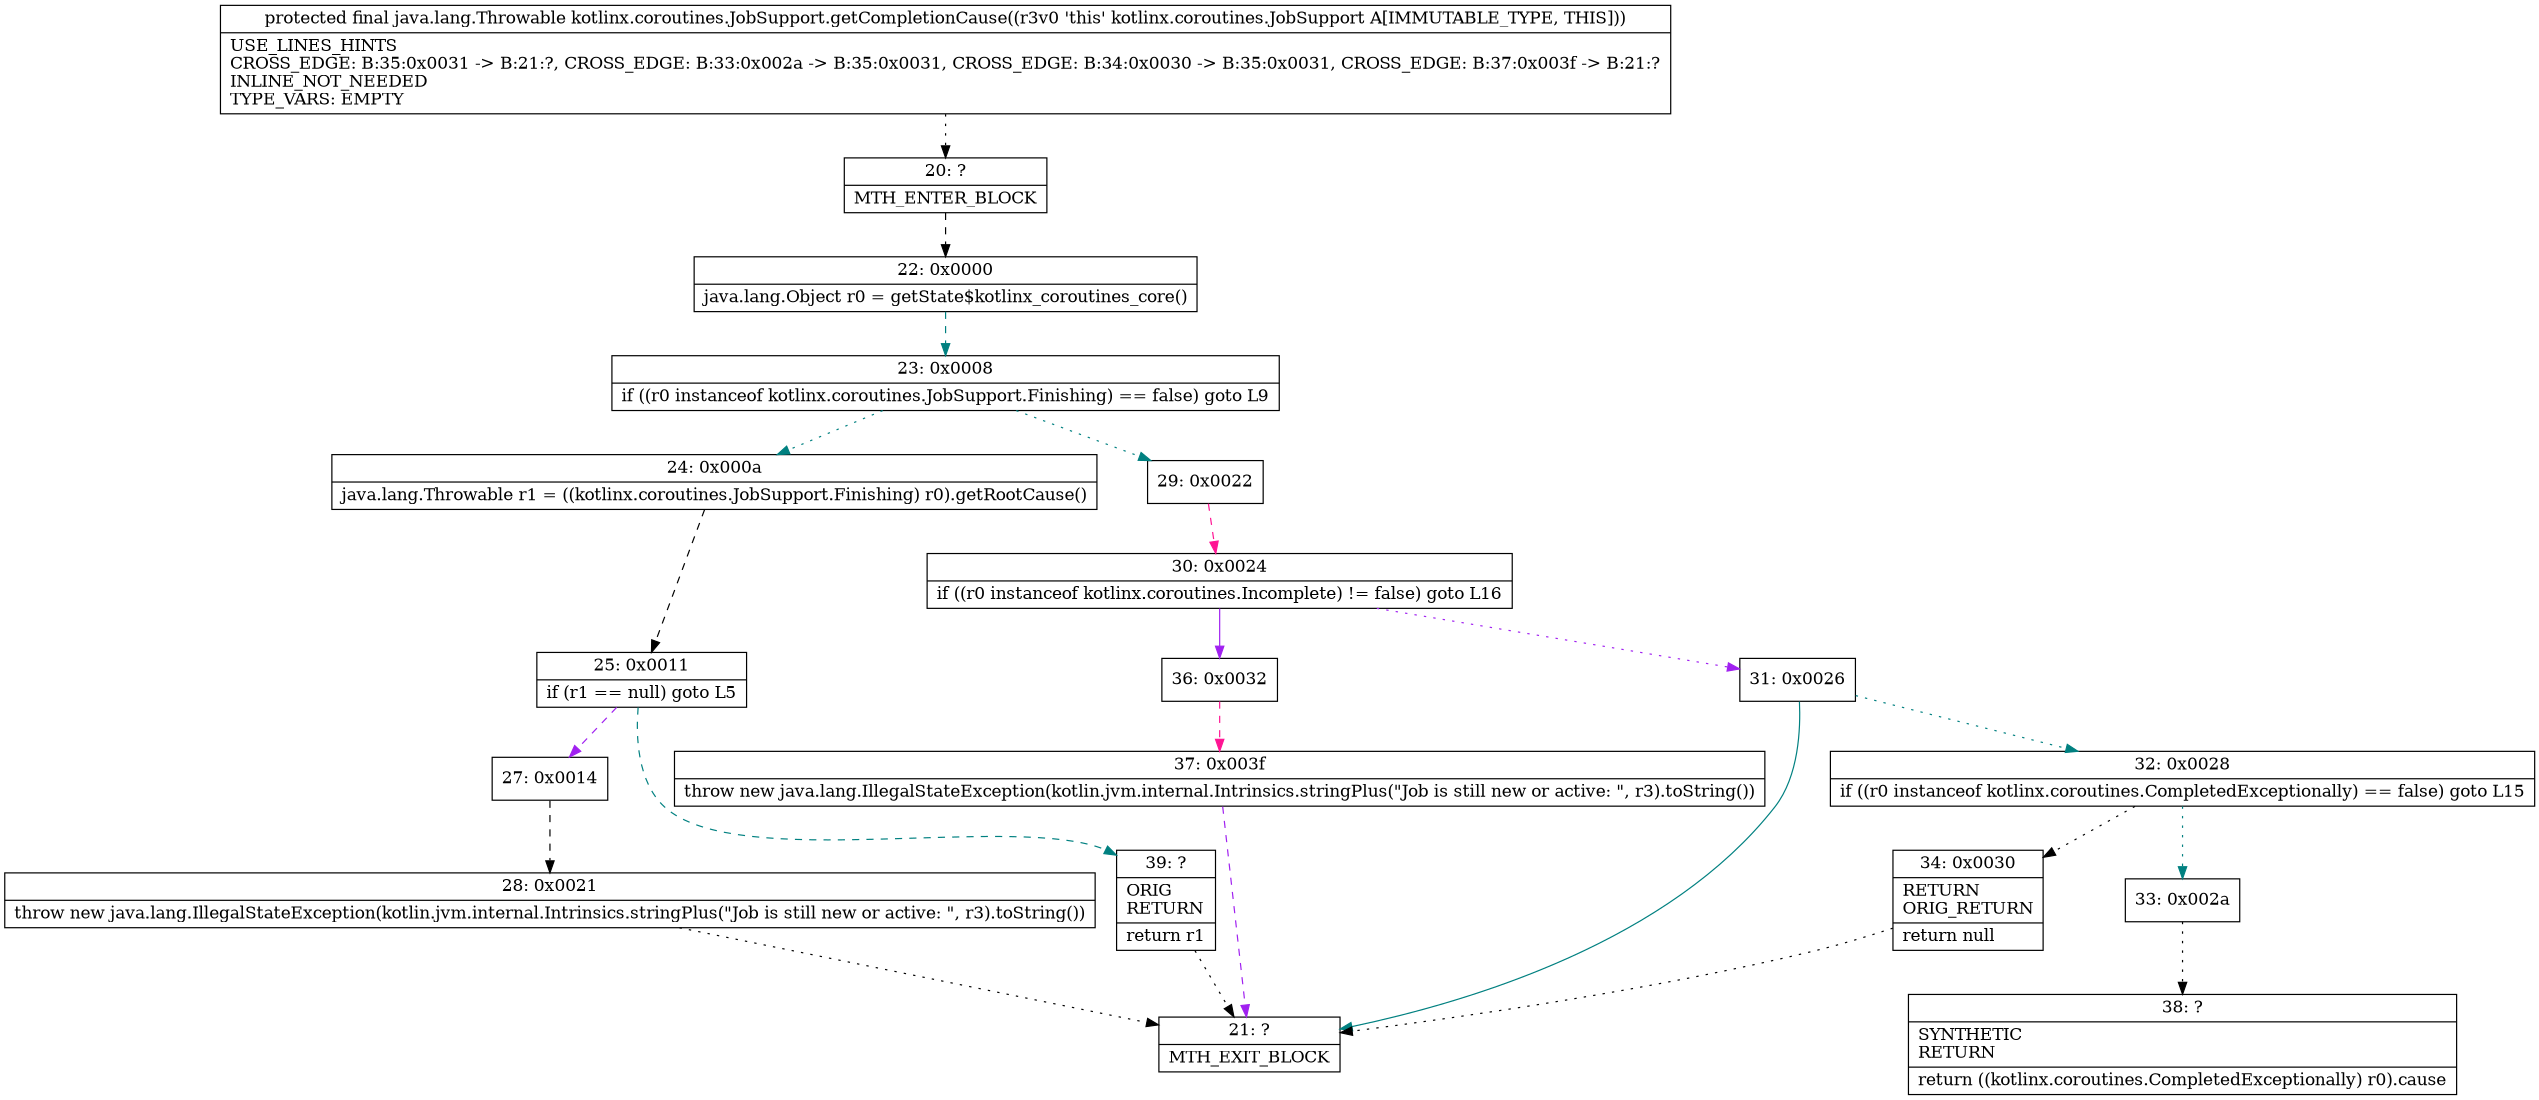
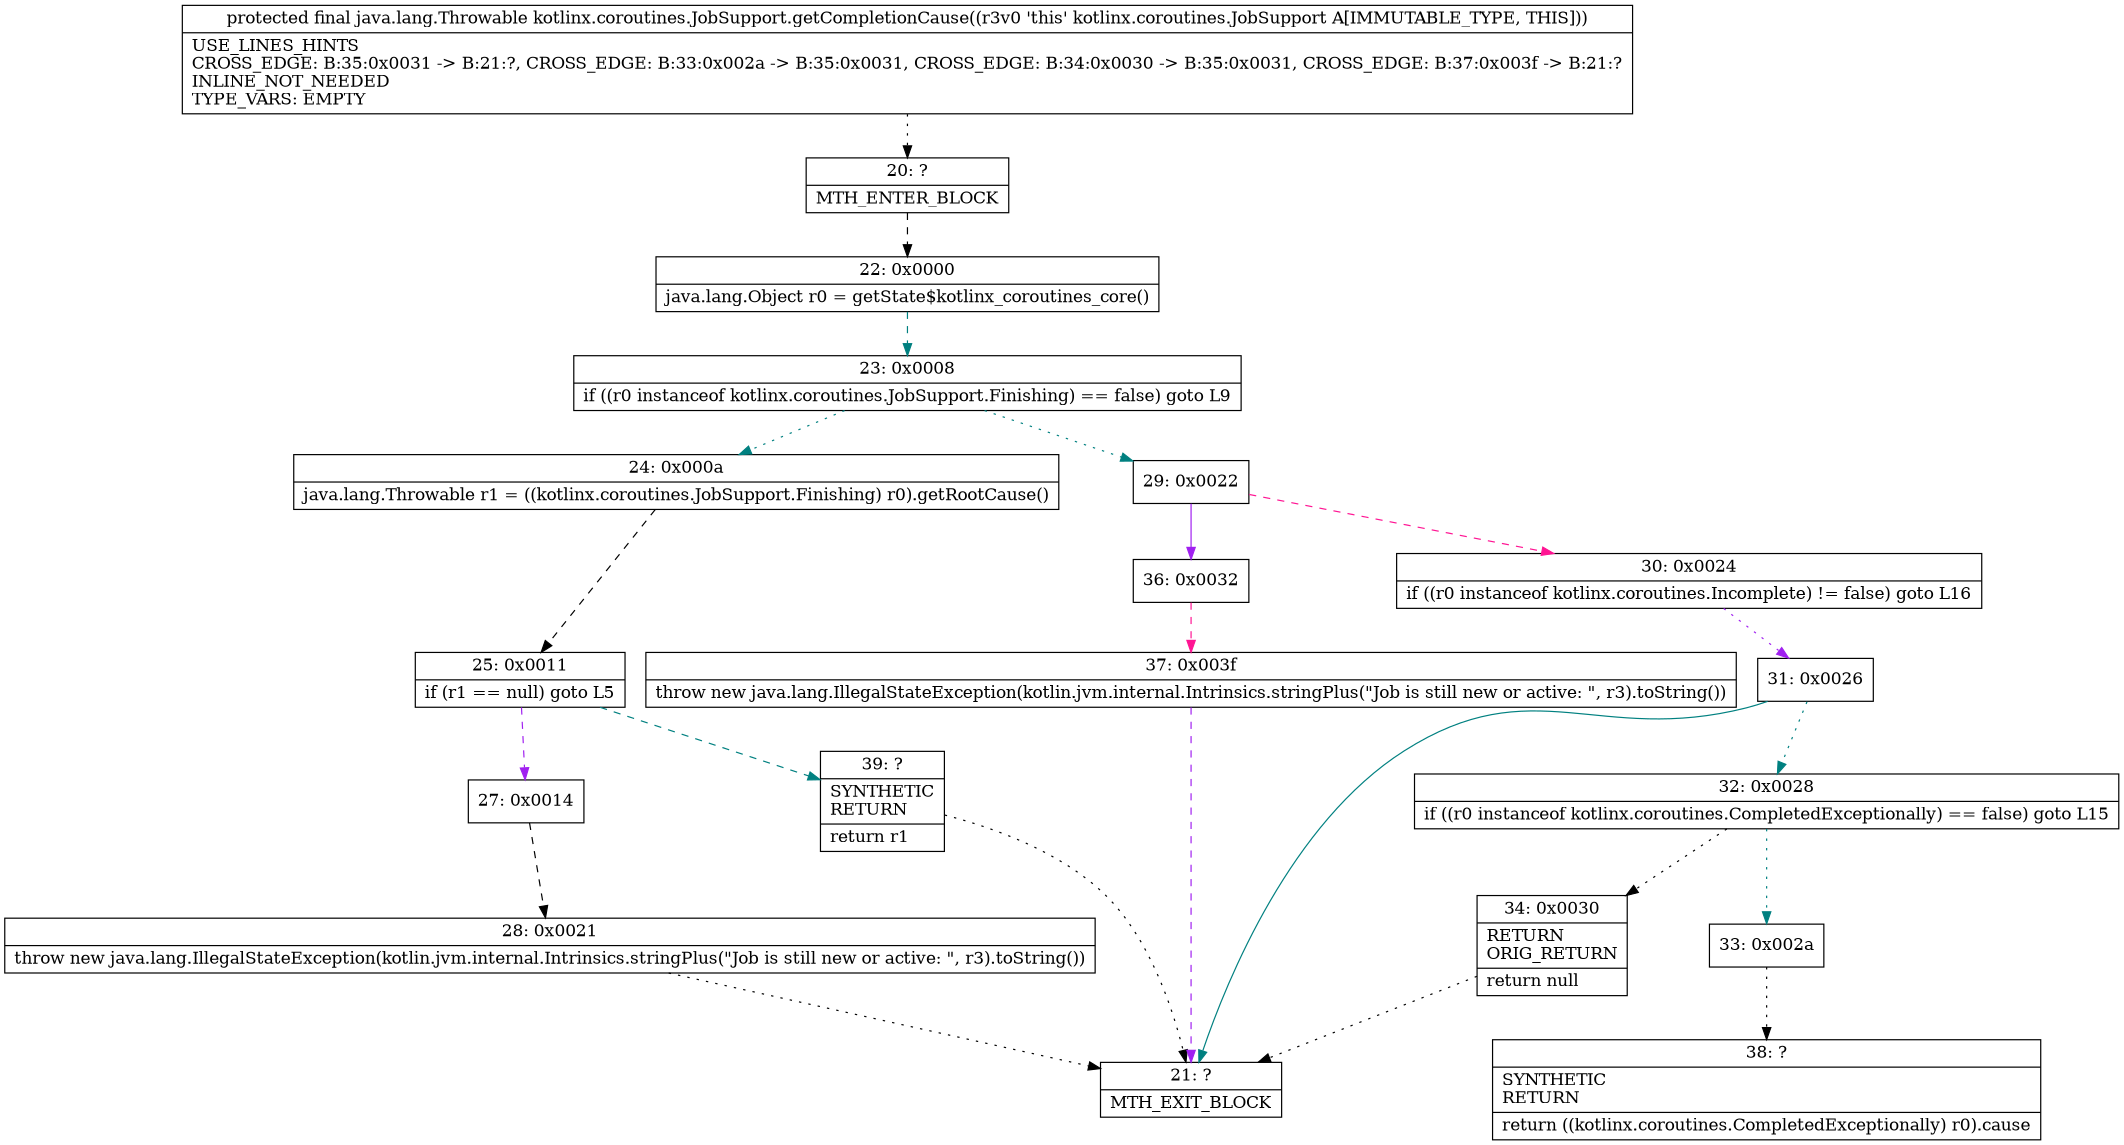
(1220, 627) -> (1191, 526)
(1149, 891) -> (882, 792)
